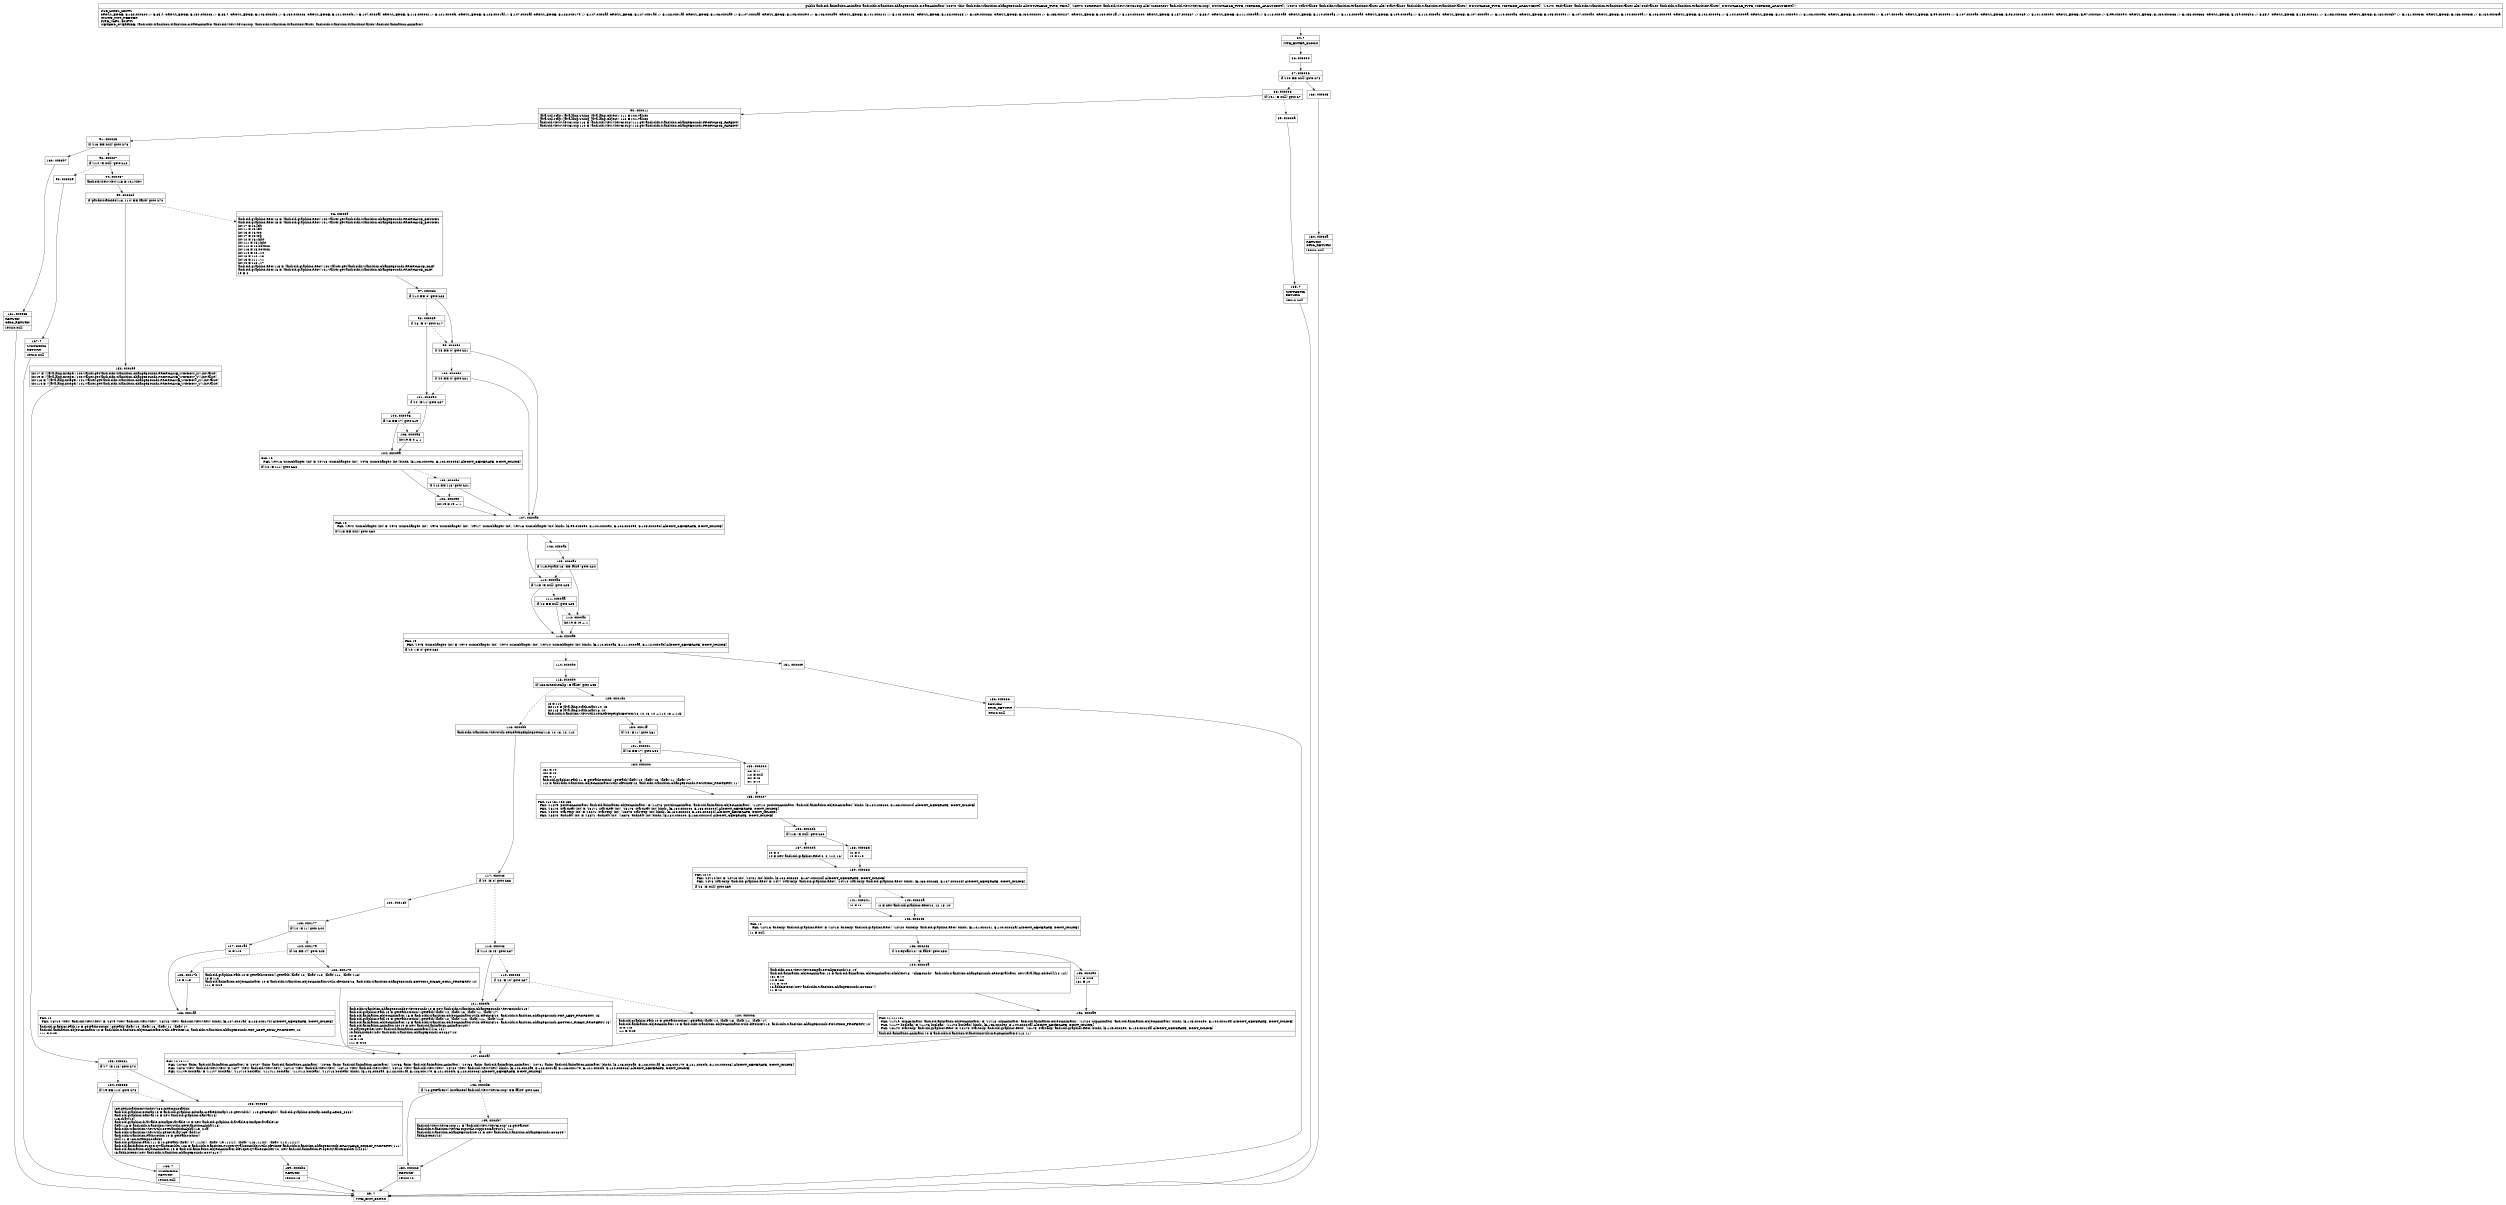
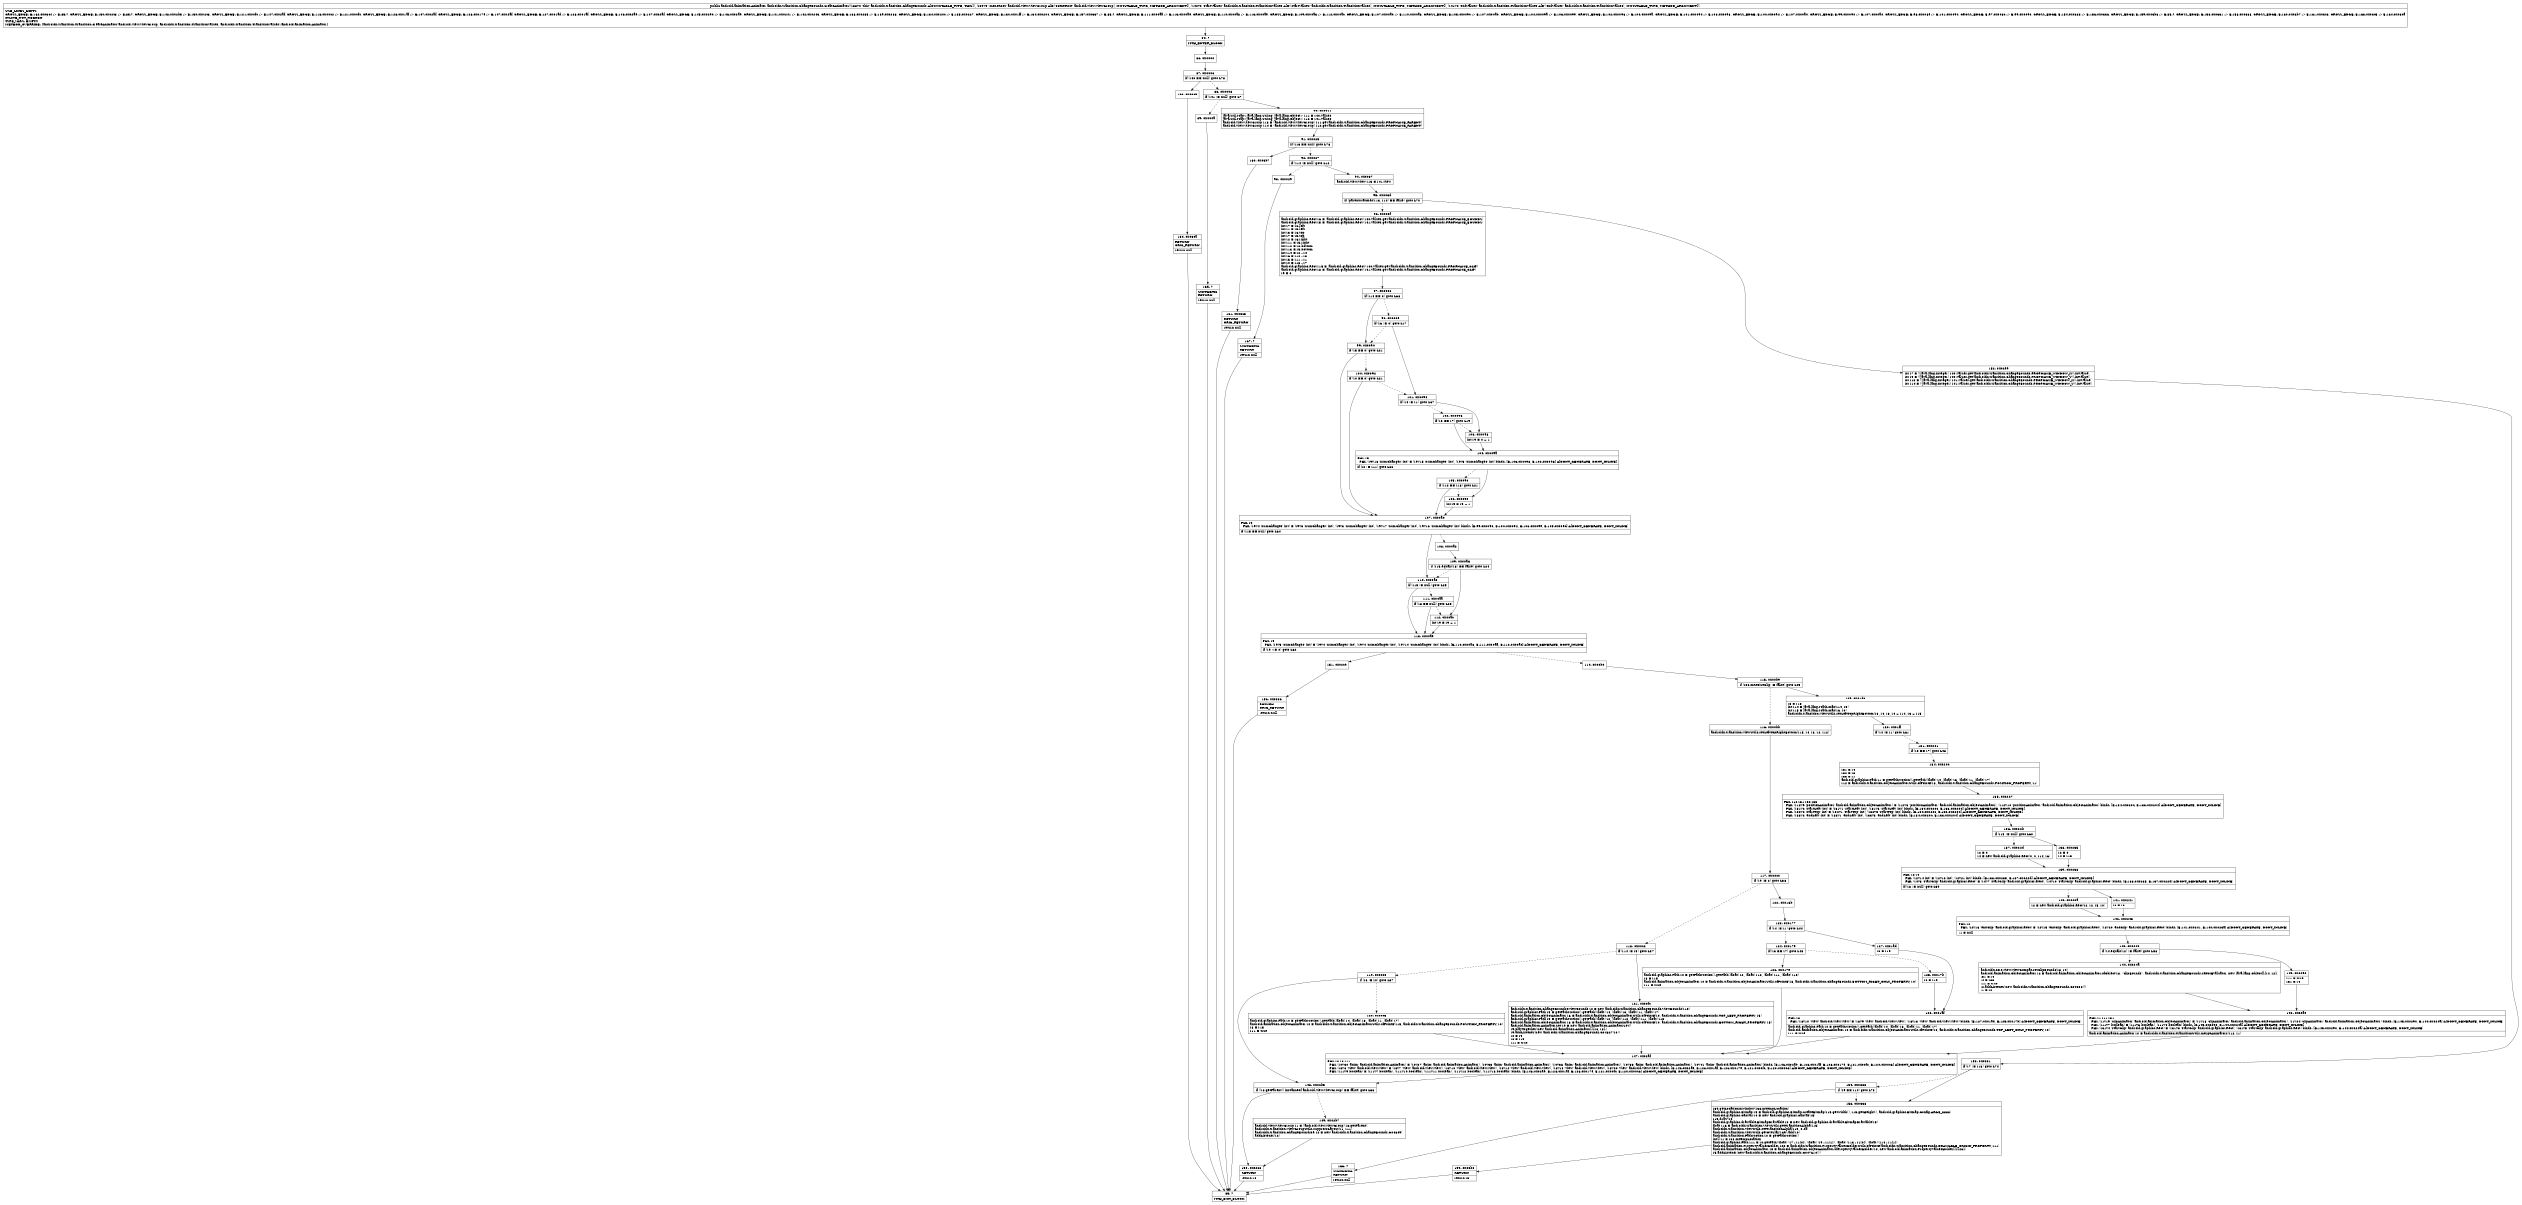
(757, 774) -> none
(502, 991) -> (1248, 1000)
